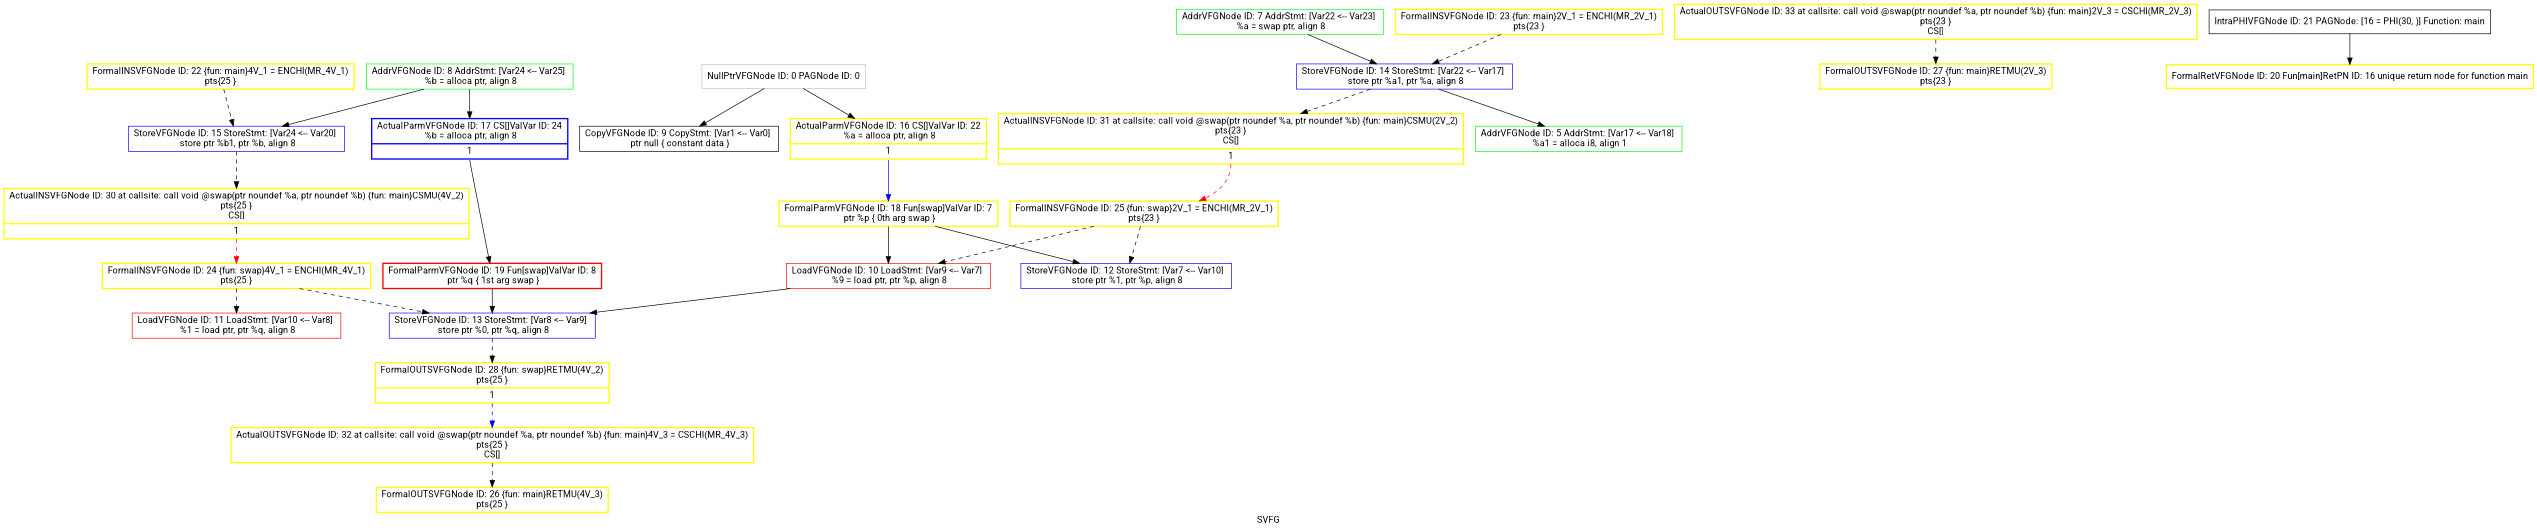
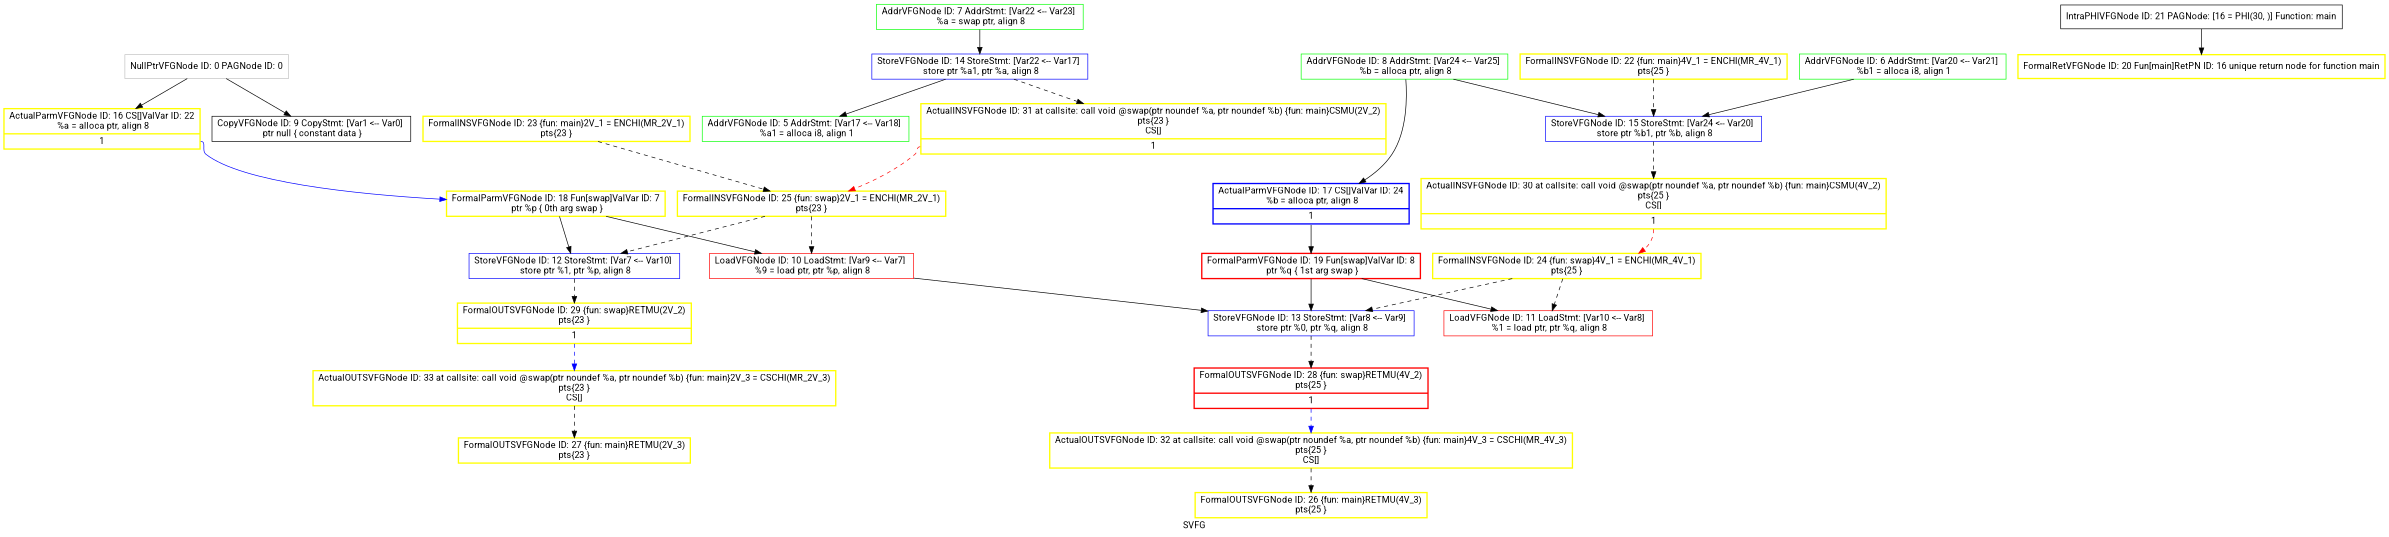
(1470, 48) -> (681, 165)
none -> (1903, 67)
none -> (1423, 293)
none -> (574, 323)
(492, 383) -> (1311, 388)
